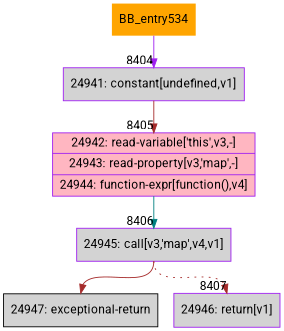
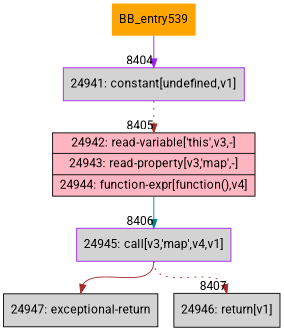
(154, 20) -> (154, 20)
(154, 112) -> (154, 112)
(154, 165) -> (154, 165)
(227, 310) -> (227, 310)
